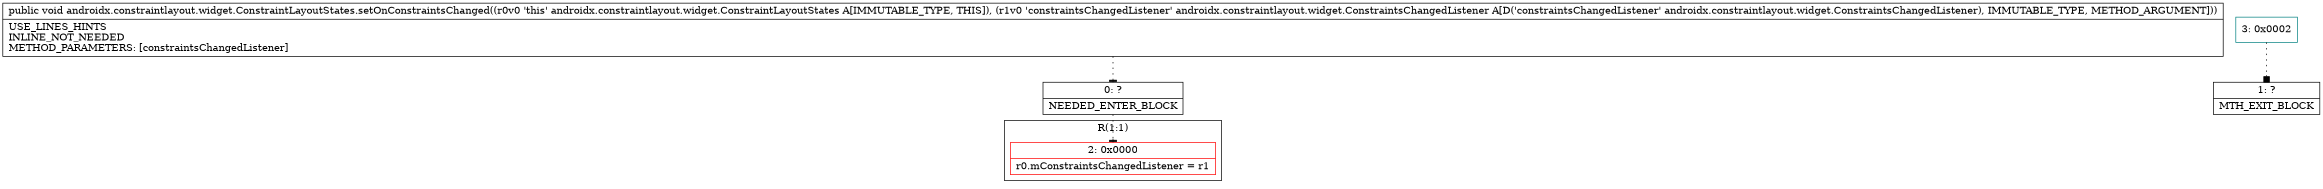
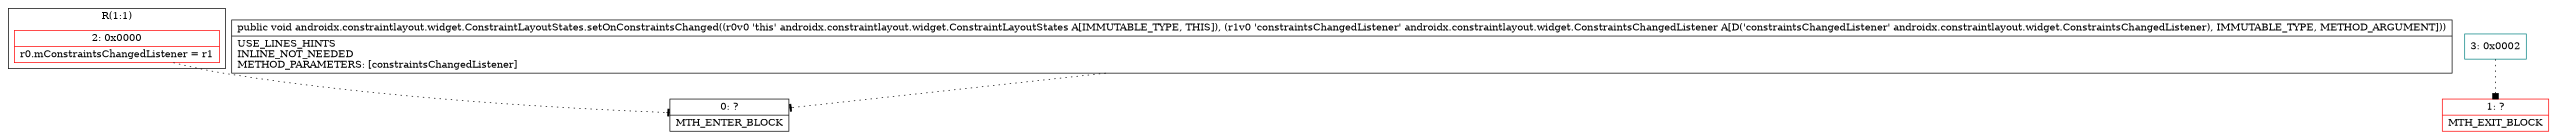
(2267, 98) -> (2496, 115)
(1113, 106) -> (729, 123)
(1113, 127) -> (419, 97)
